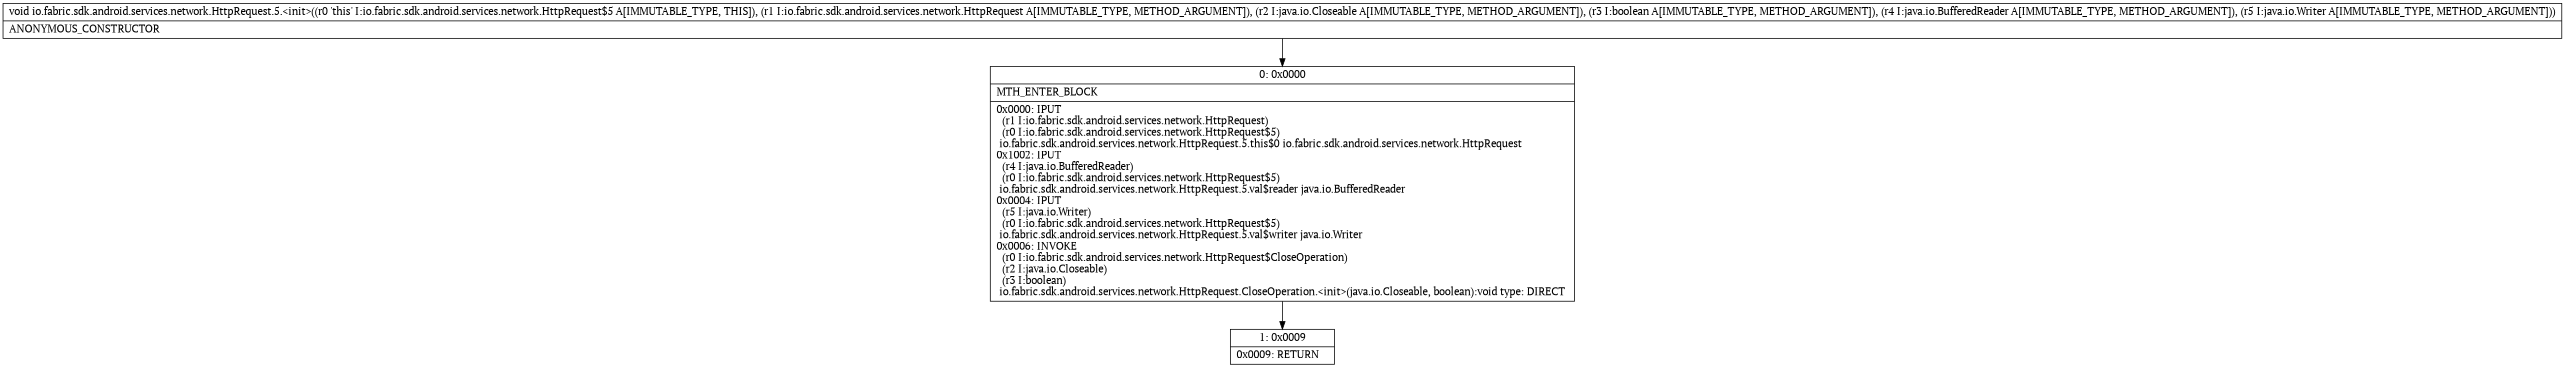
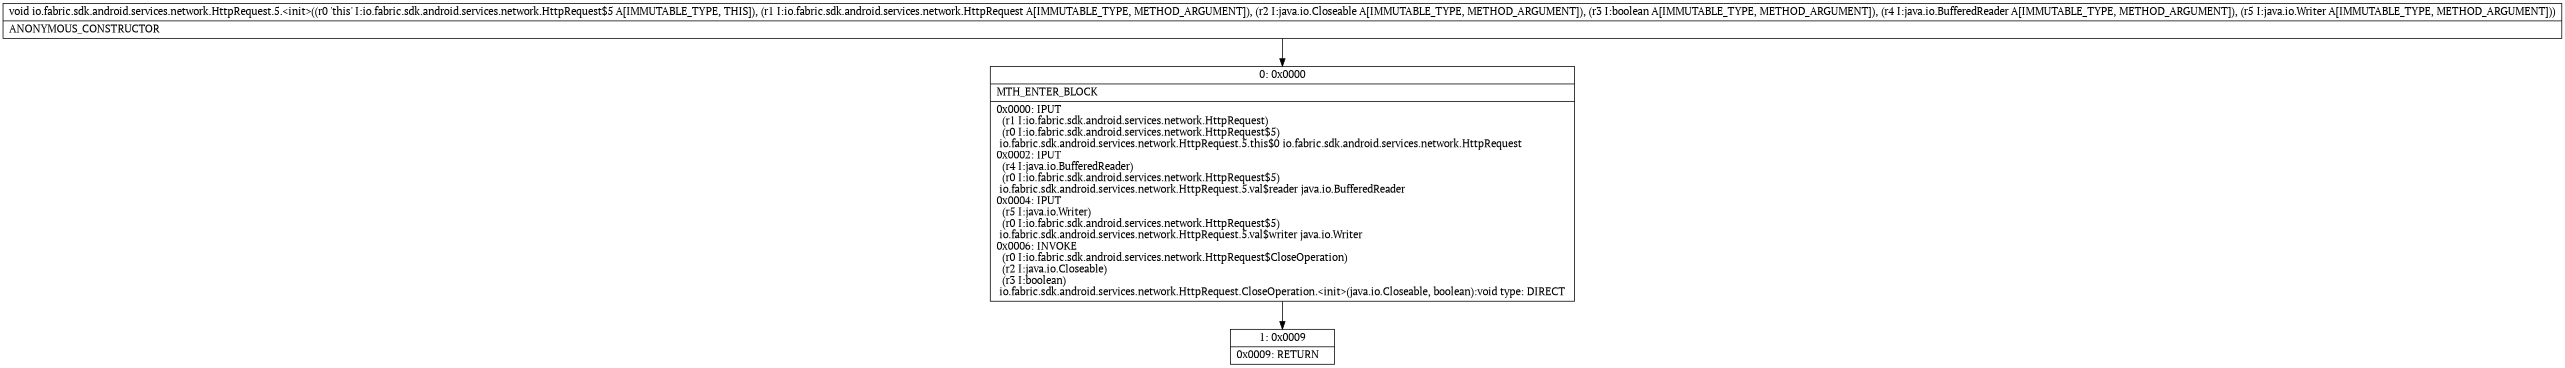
(1032, 155) -> (1032, 155)
